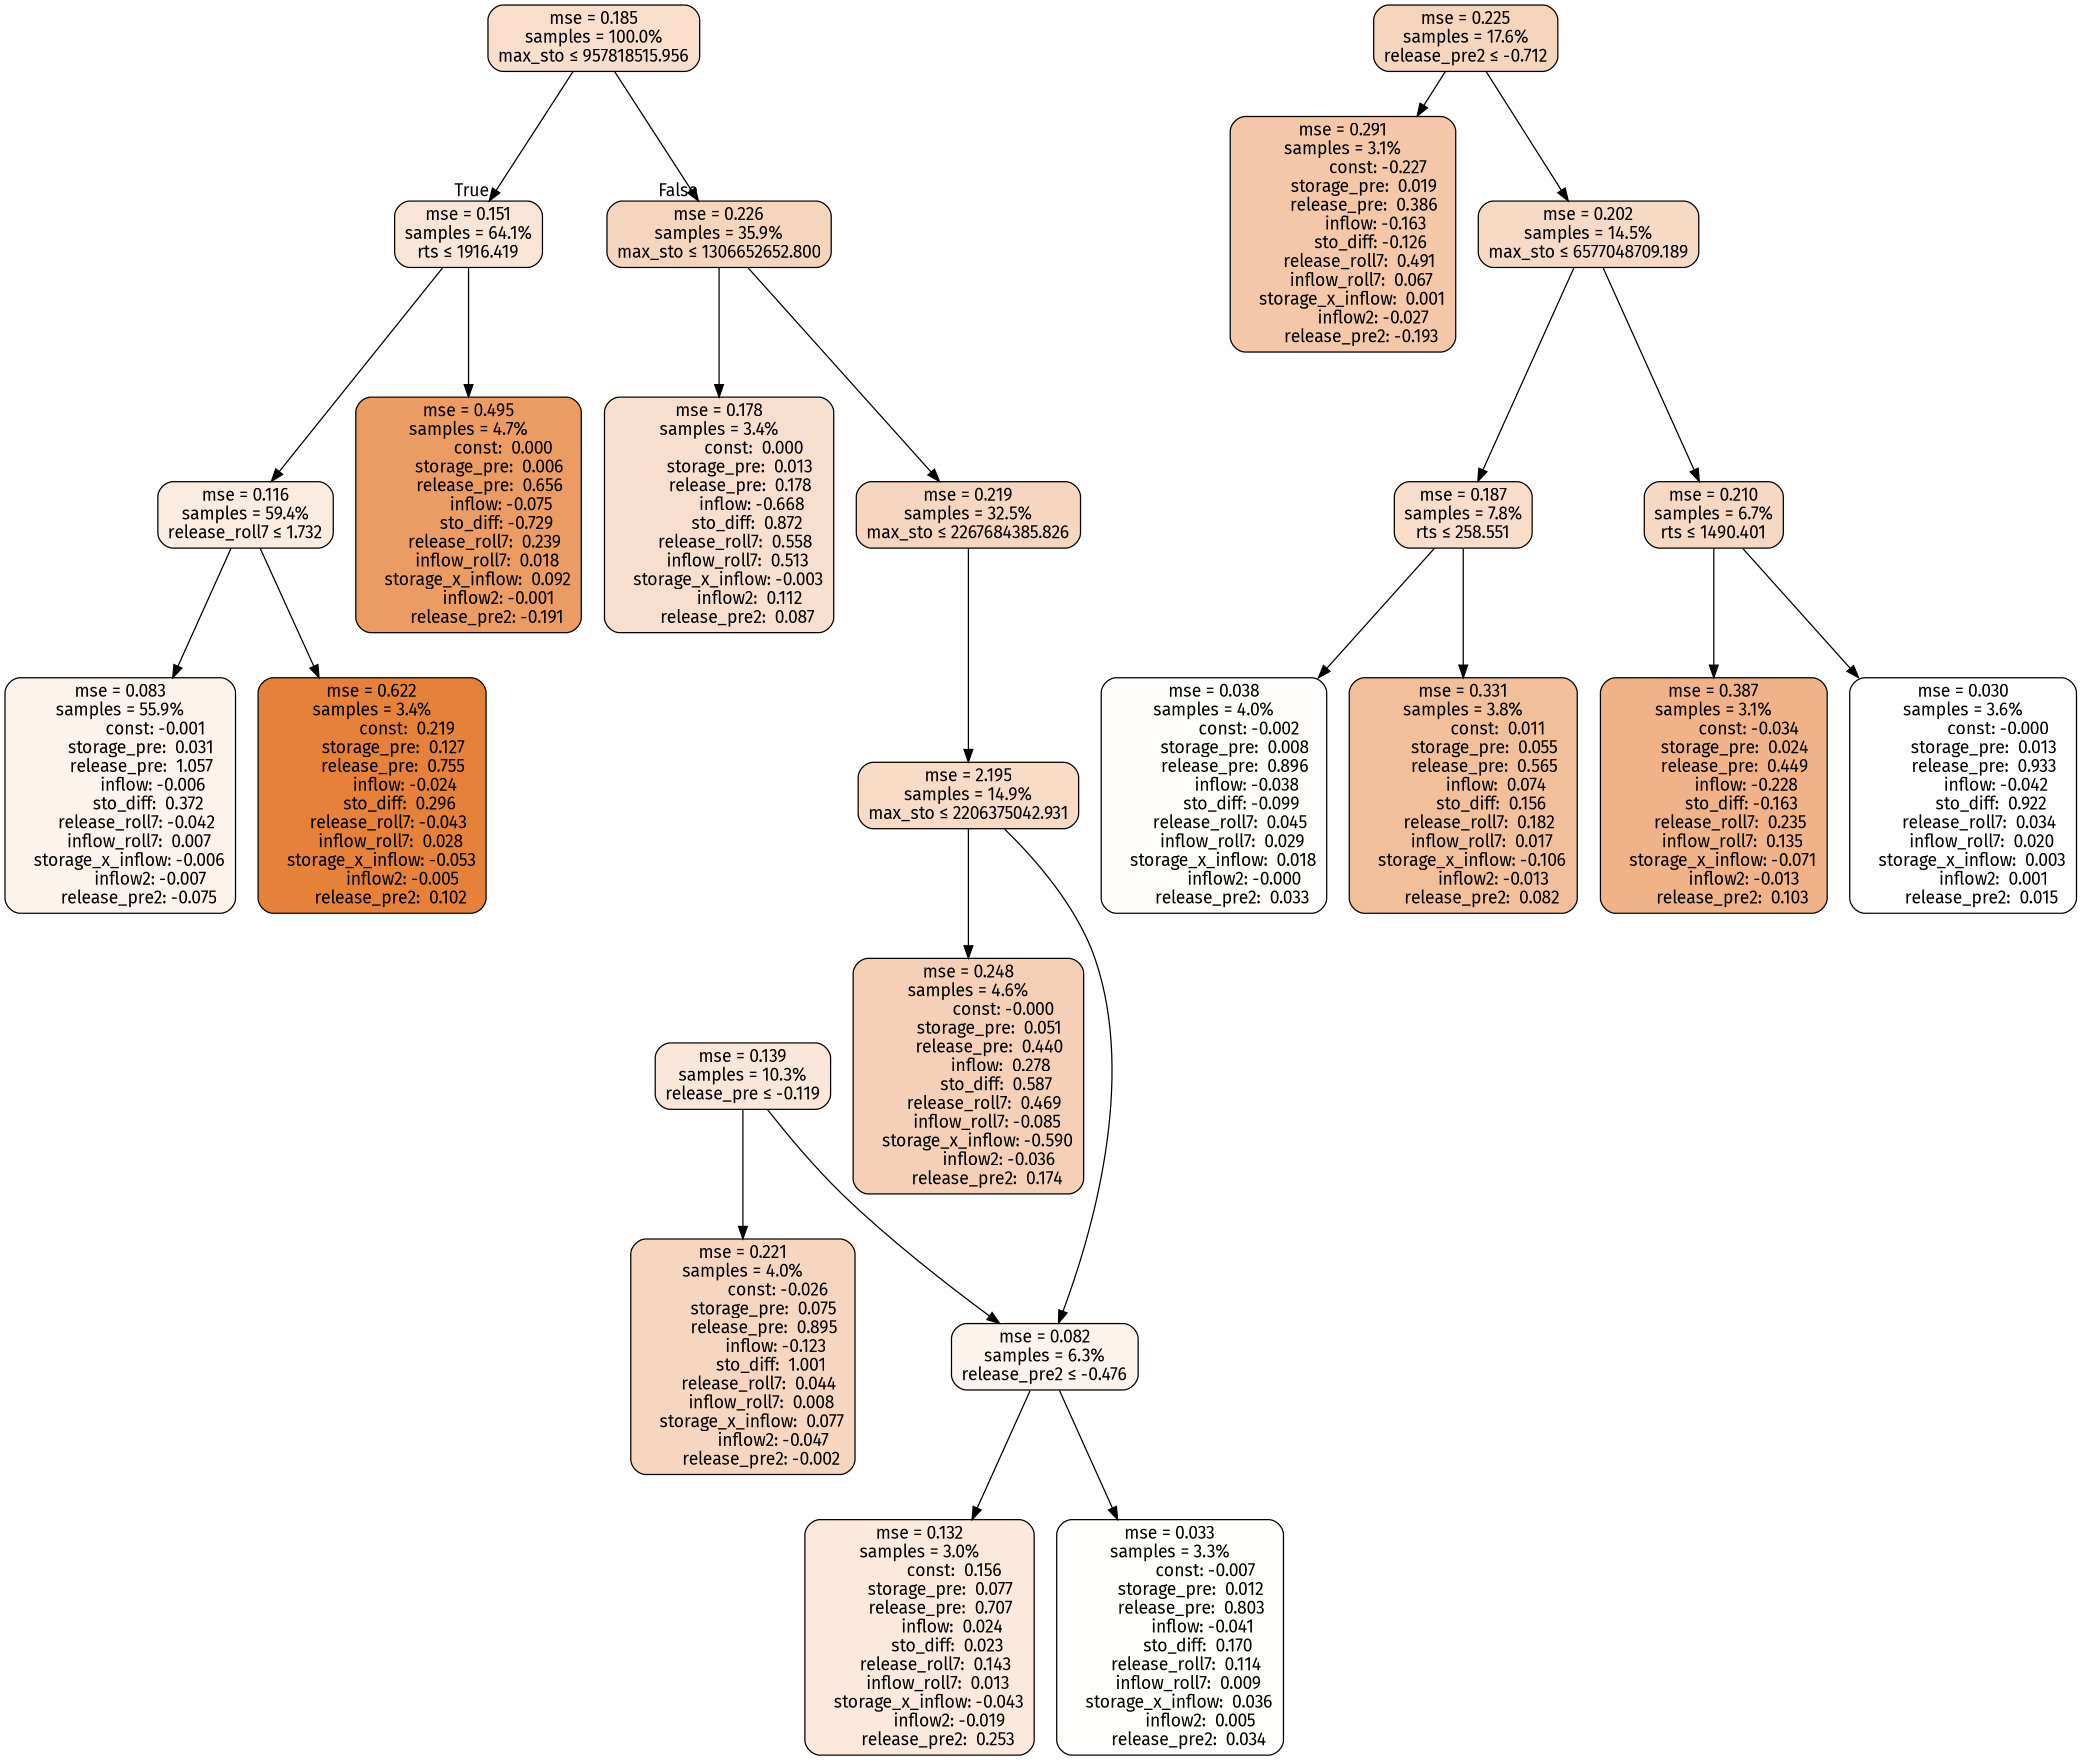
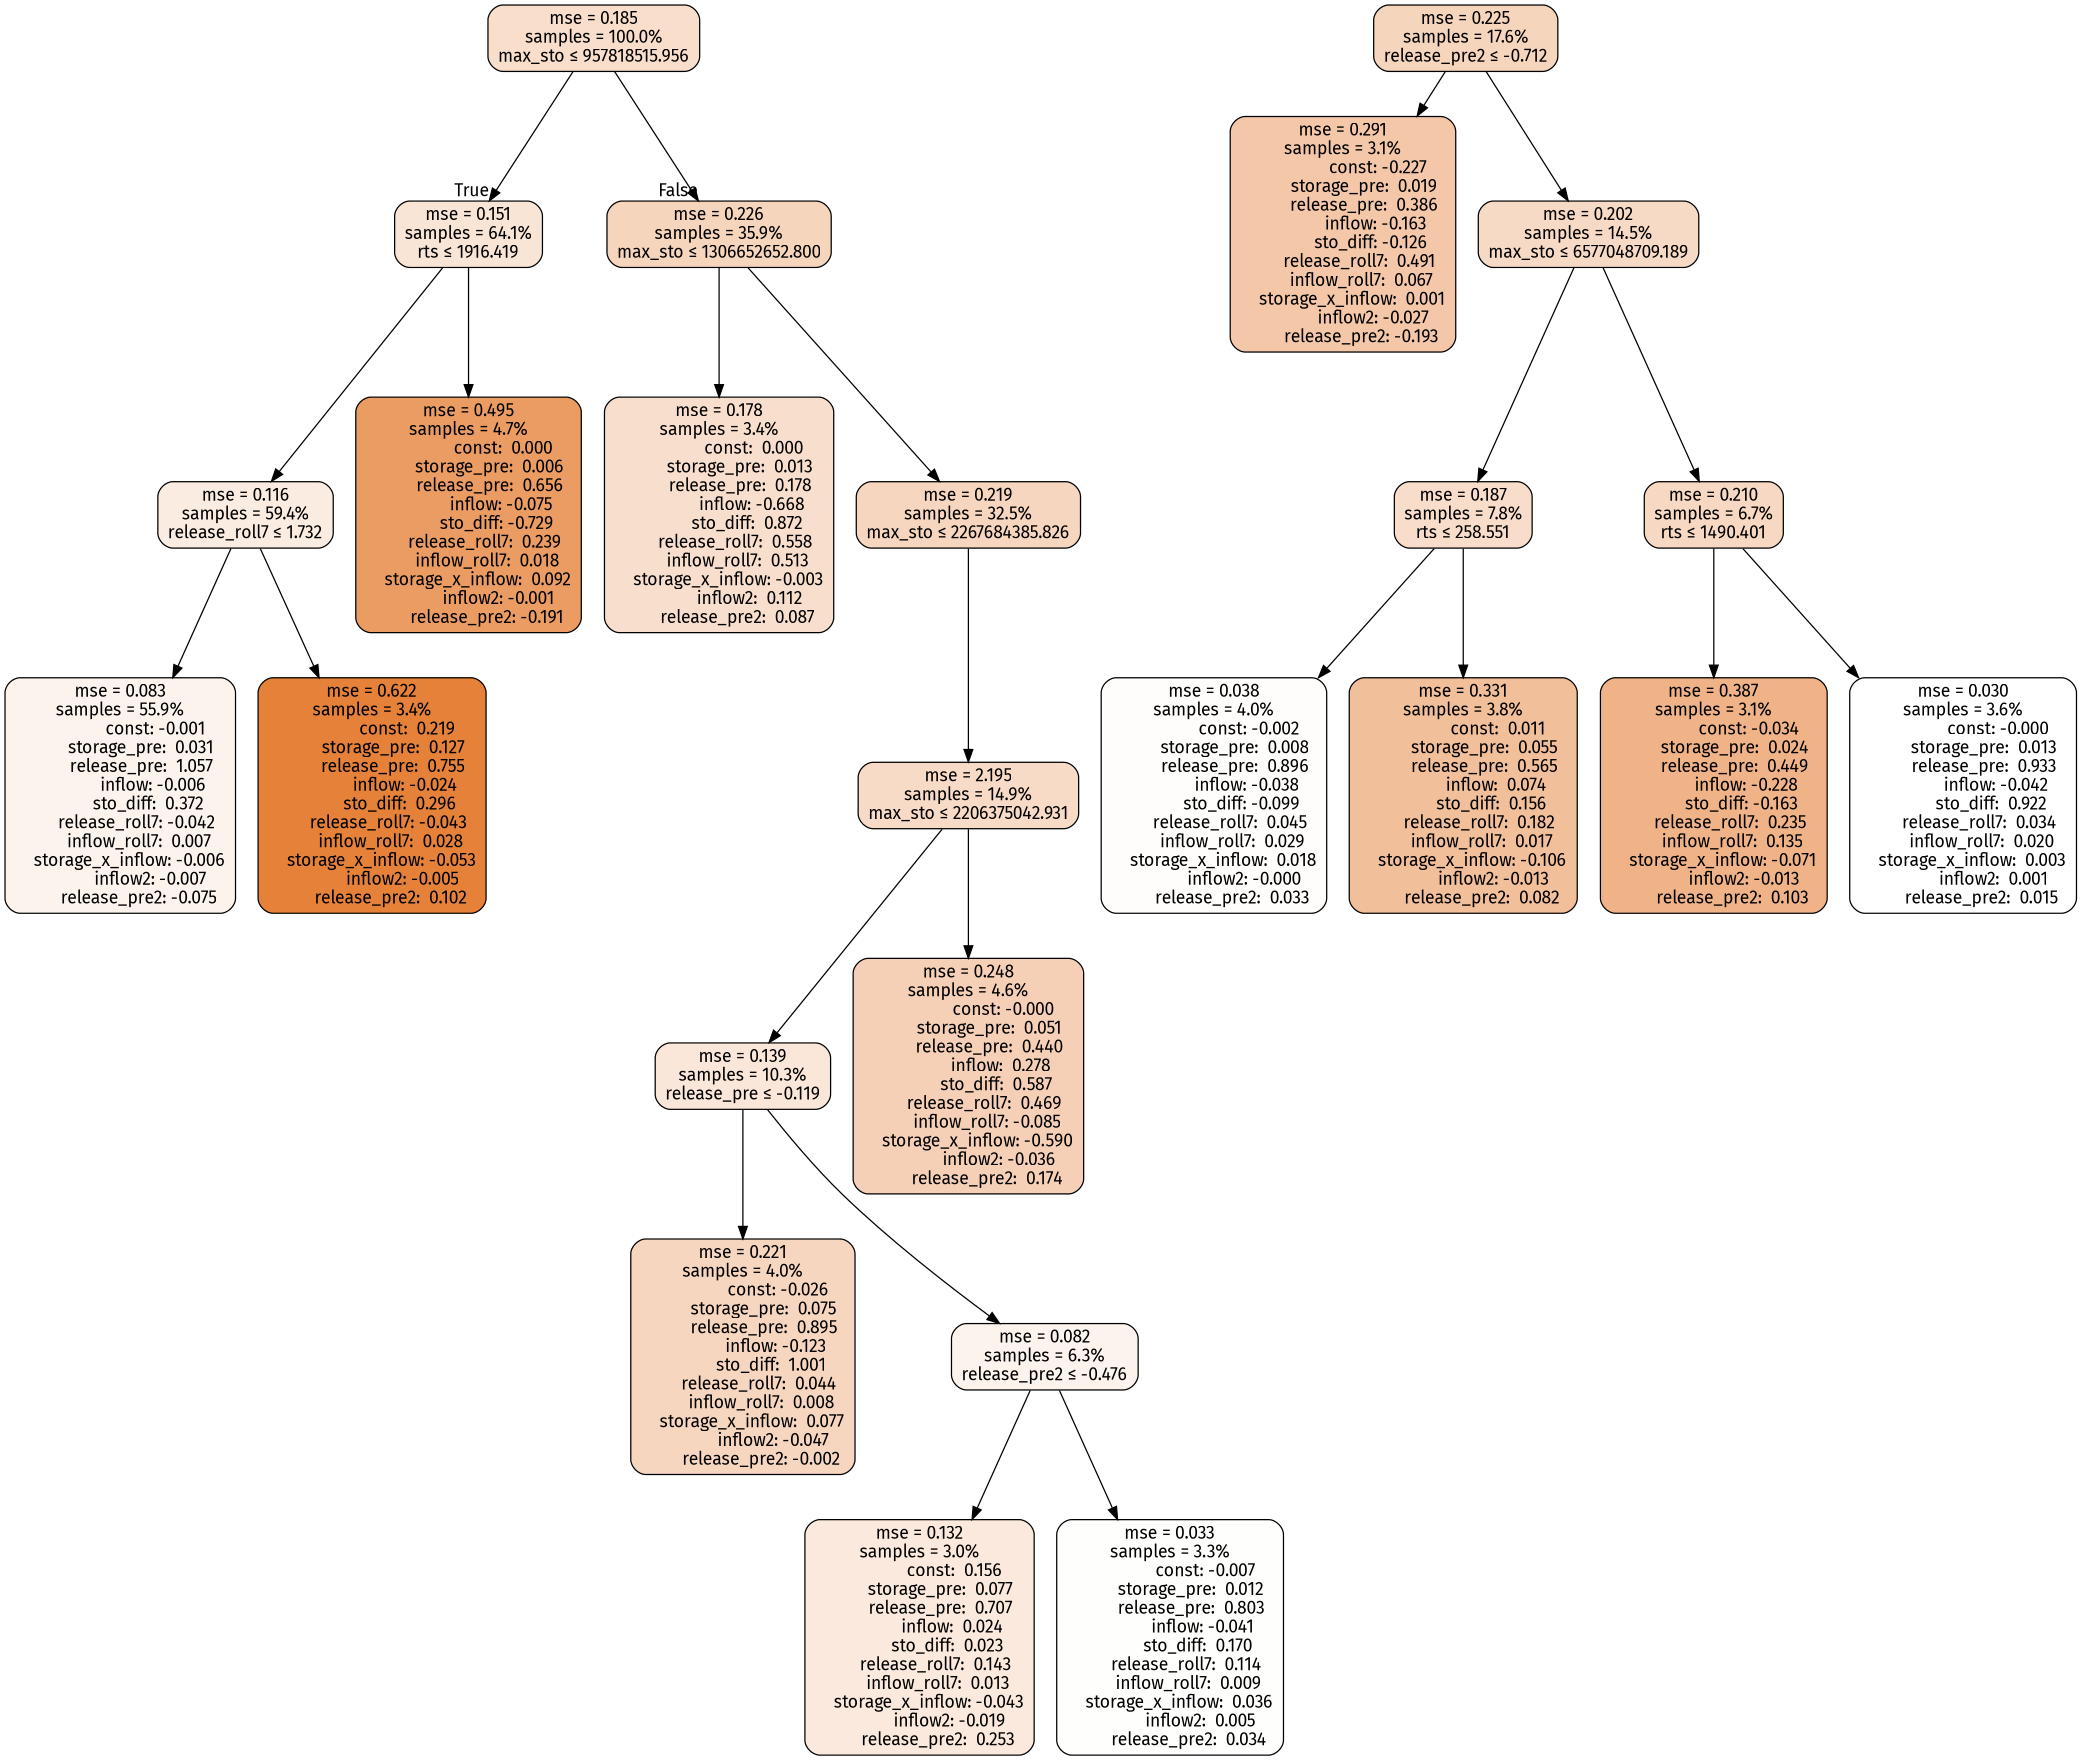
(1112, 1058) -> (860, 931)
